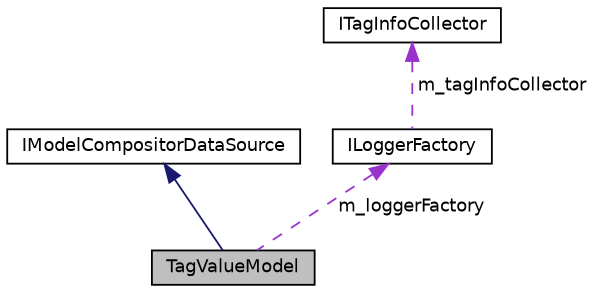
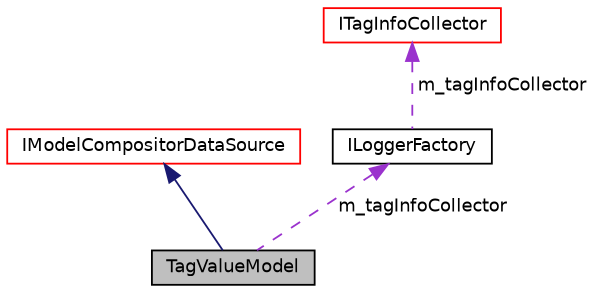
(412, 25) -> (412, 25)
(154, 146) -> (154, 146)
(410, 207) -> (420, 207)
